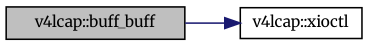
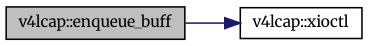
(95, 23) -> (95, 23)
